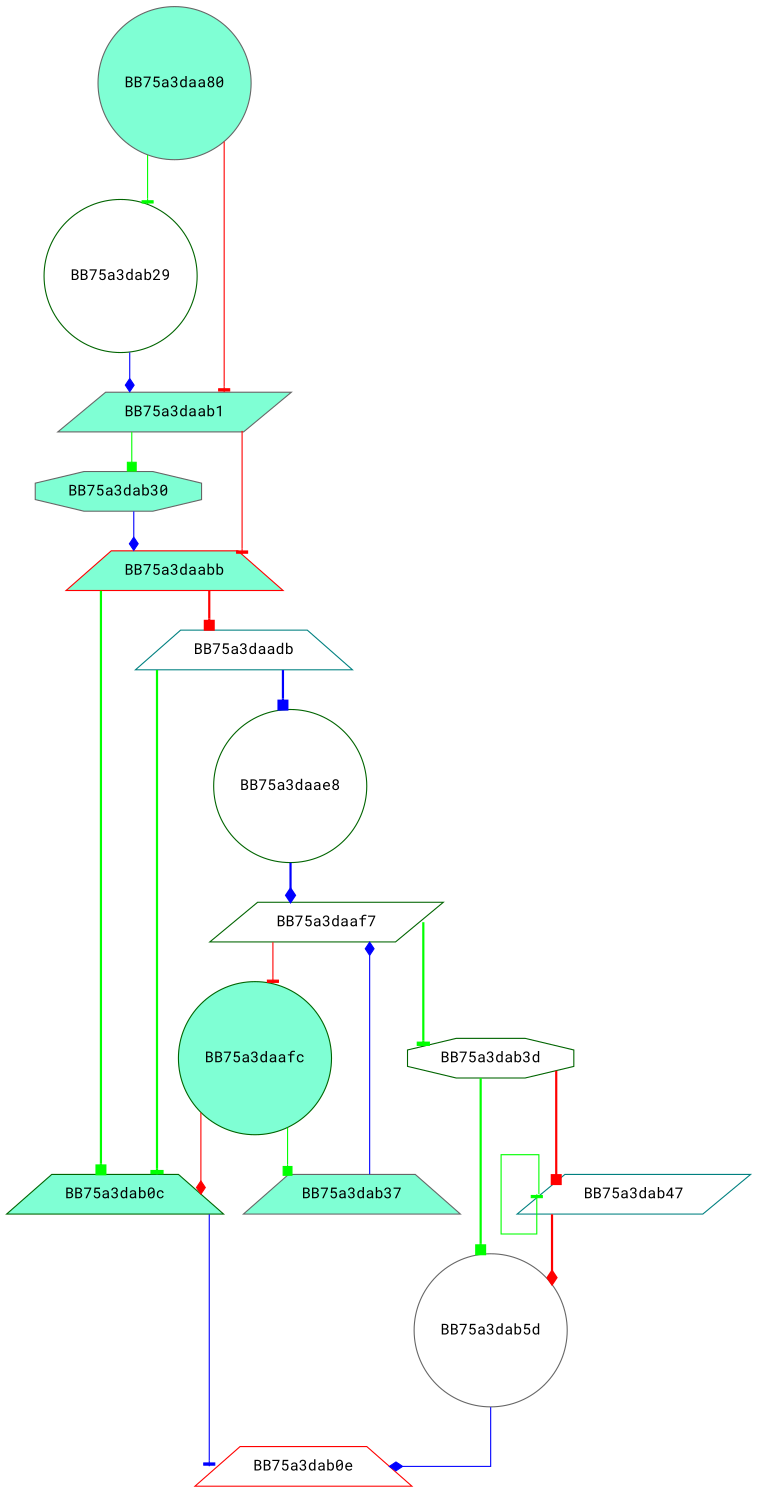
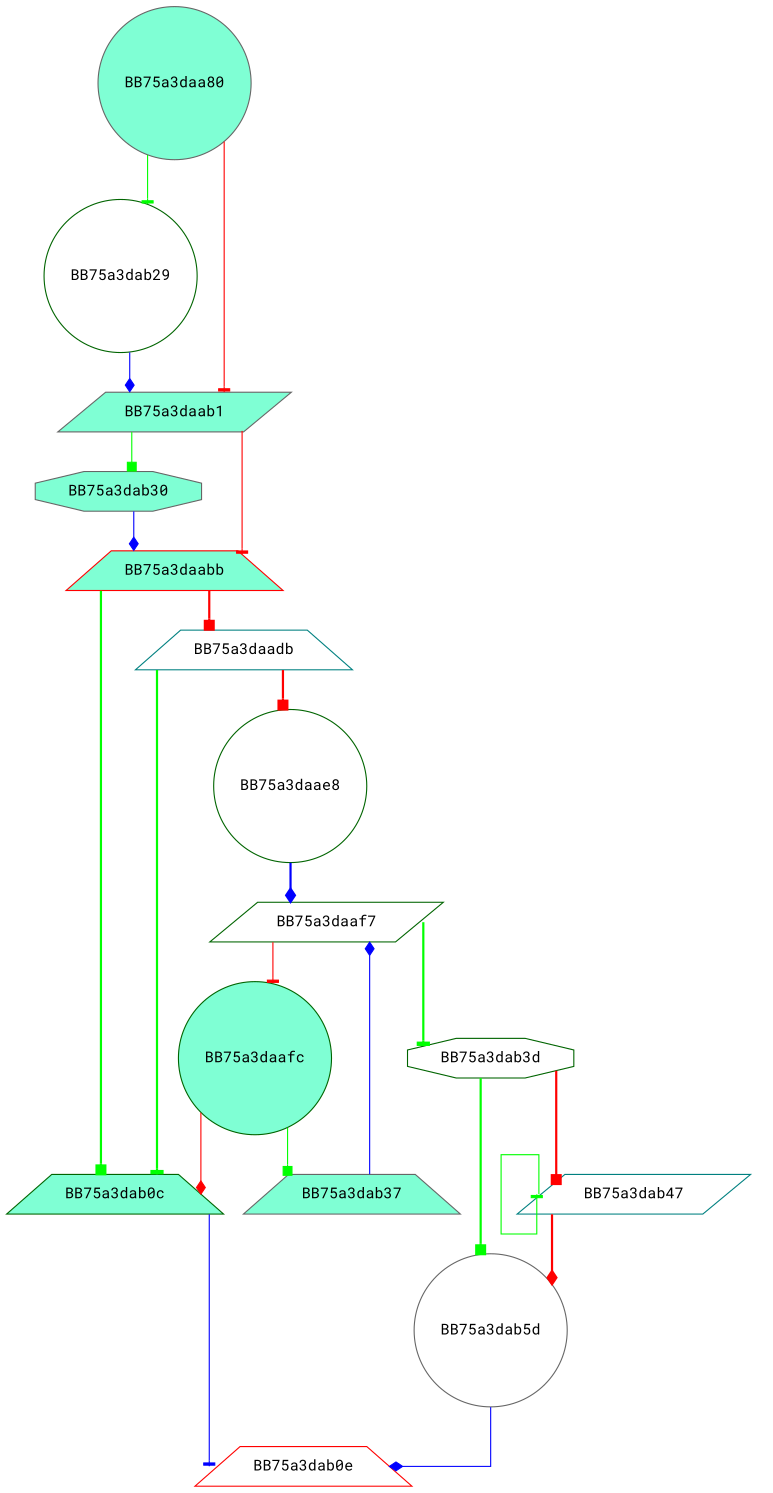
(283, 684) -> (283, 684)
